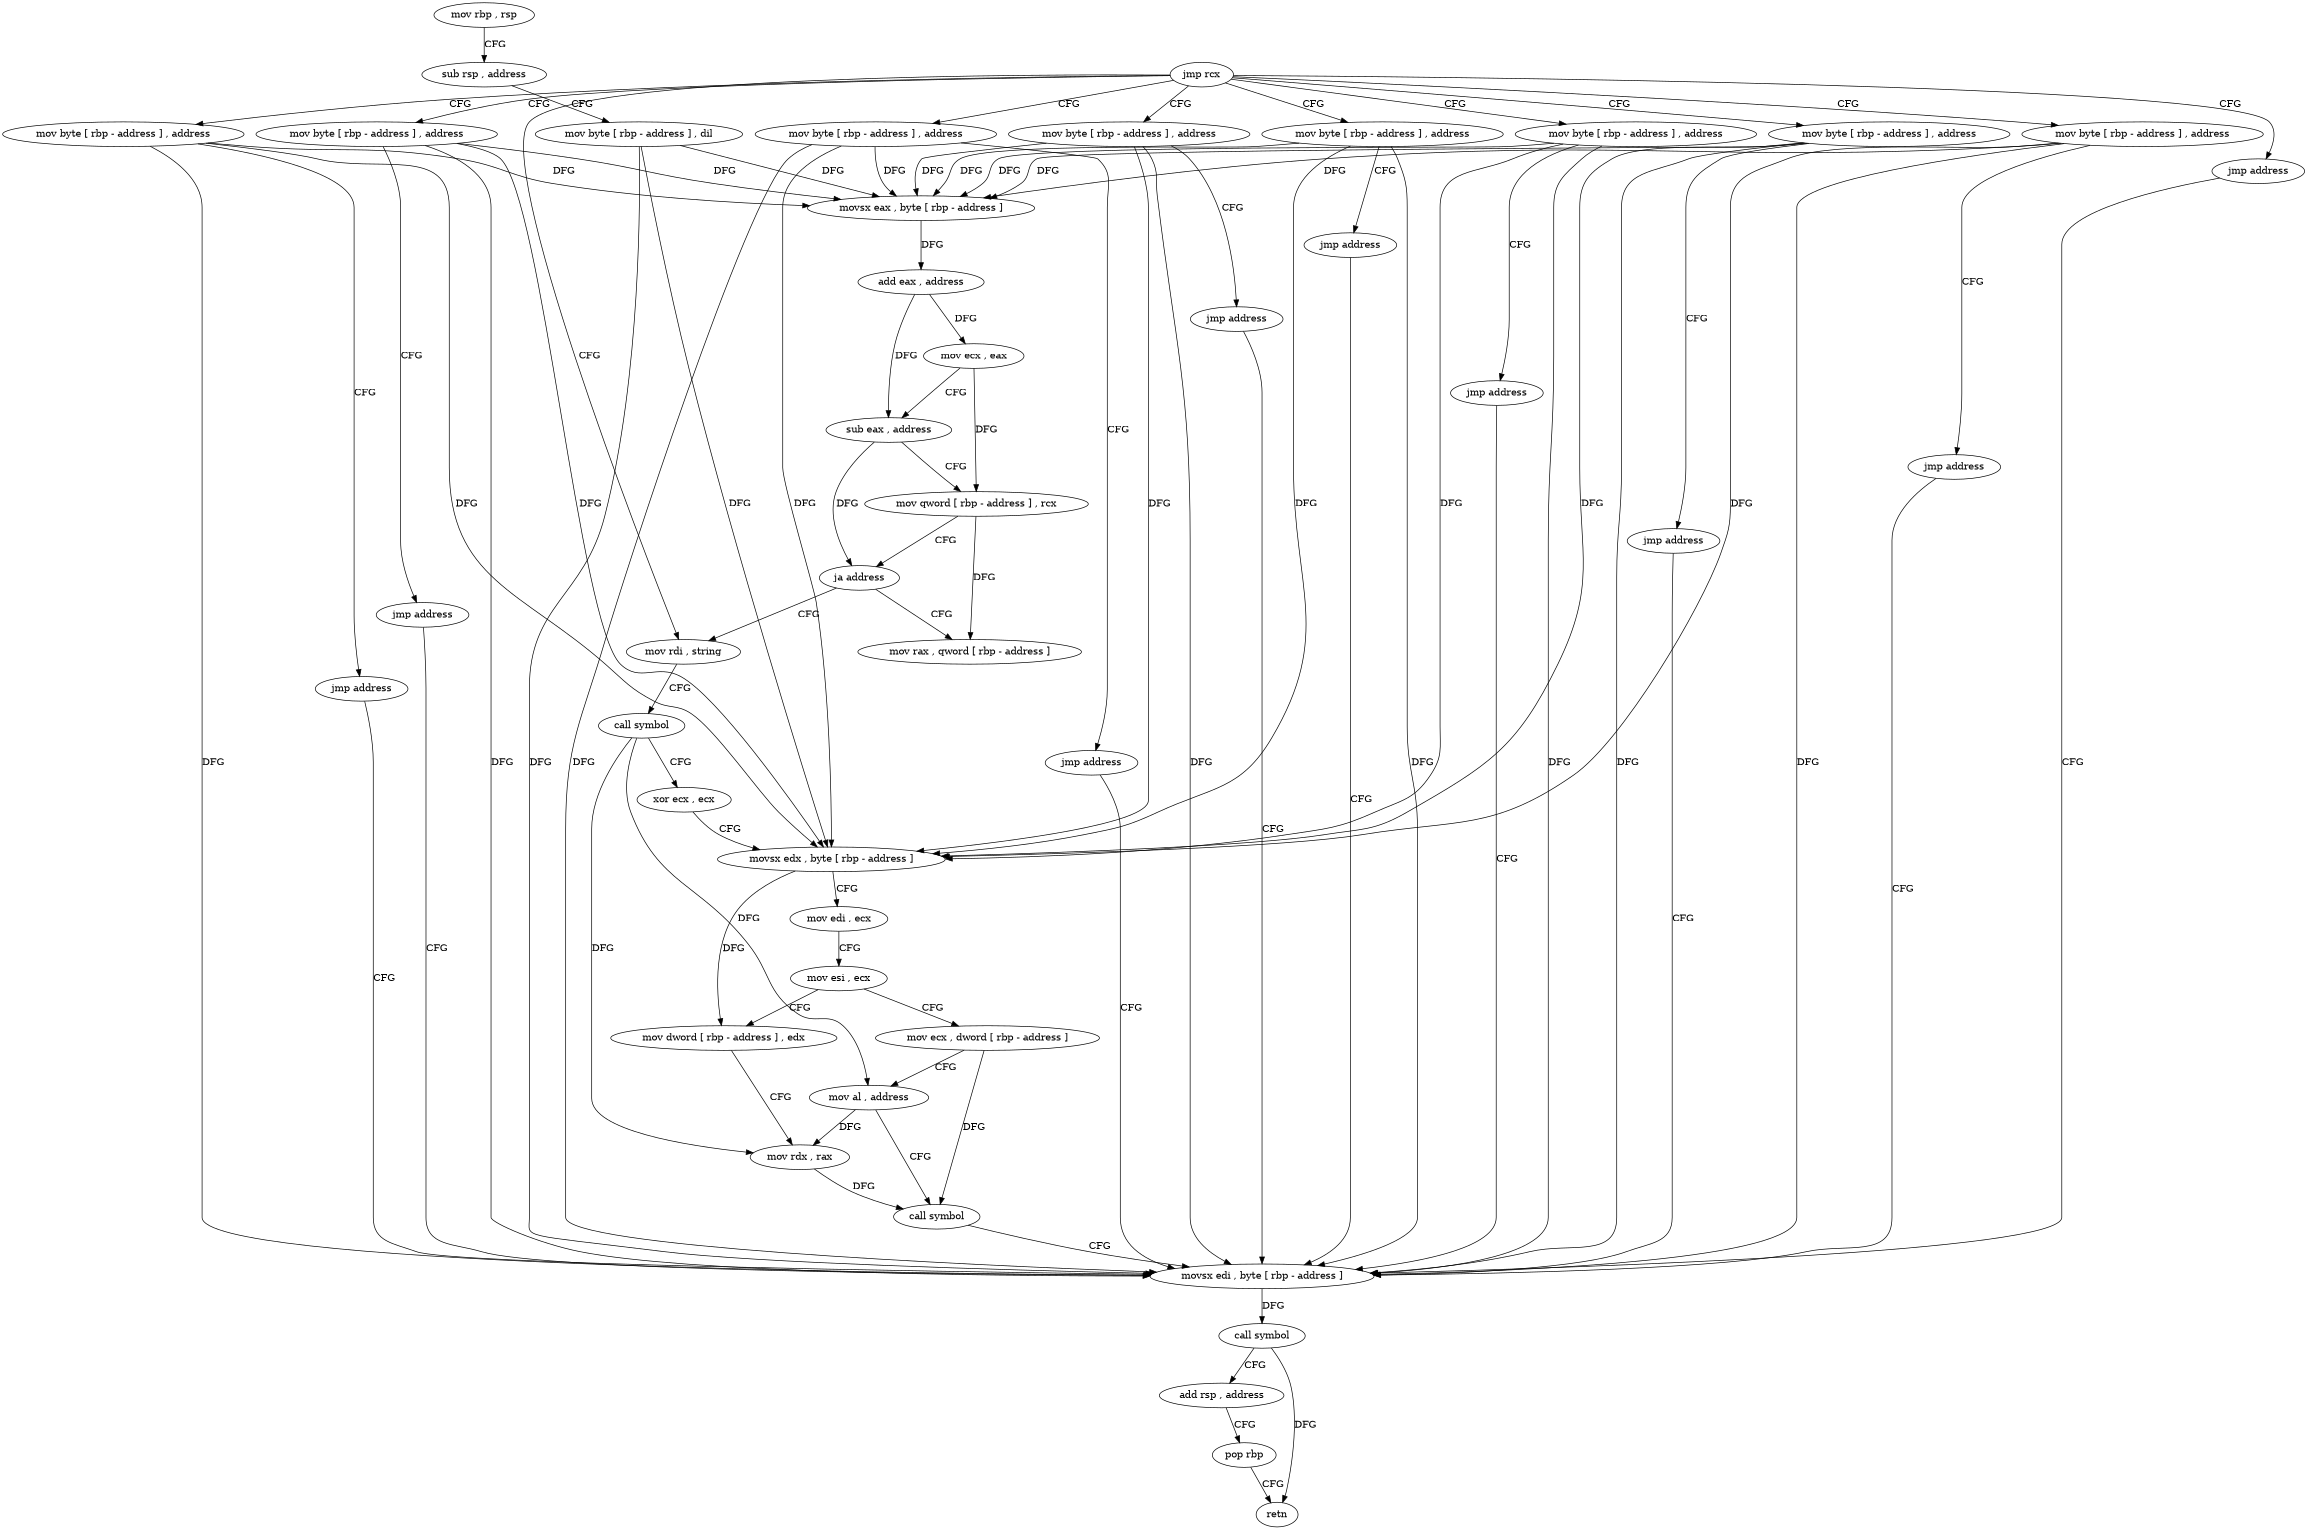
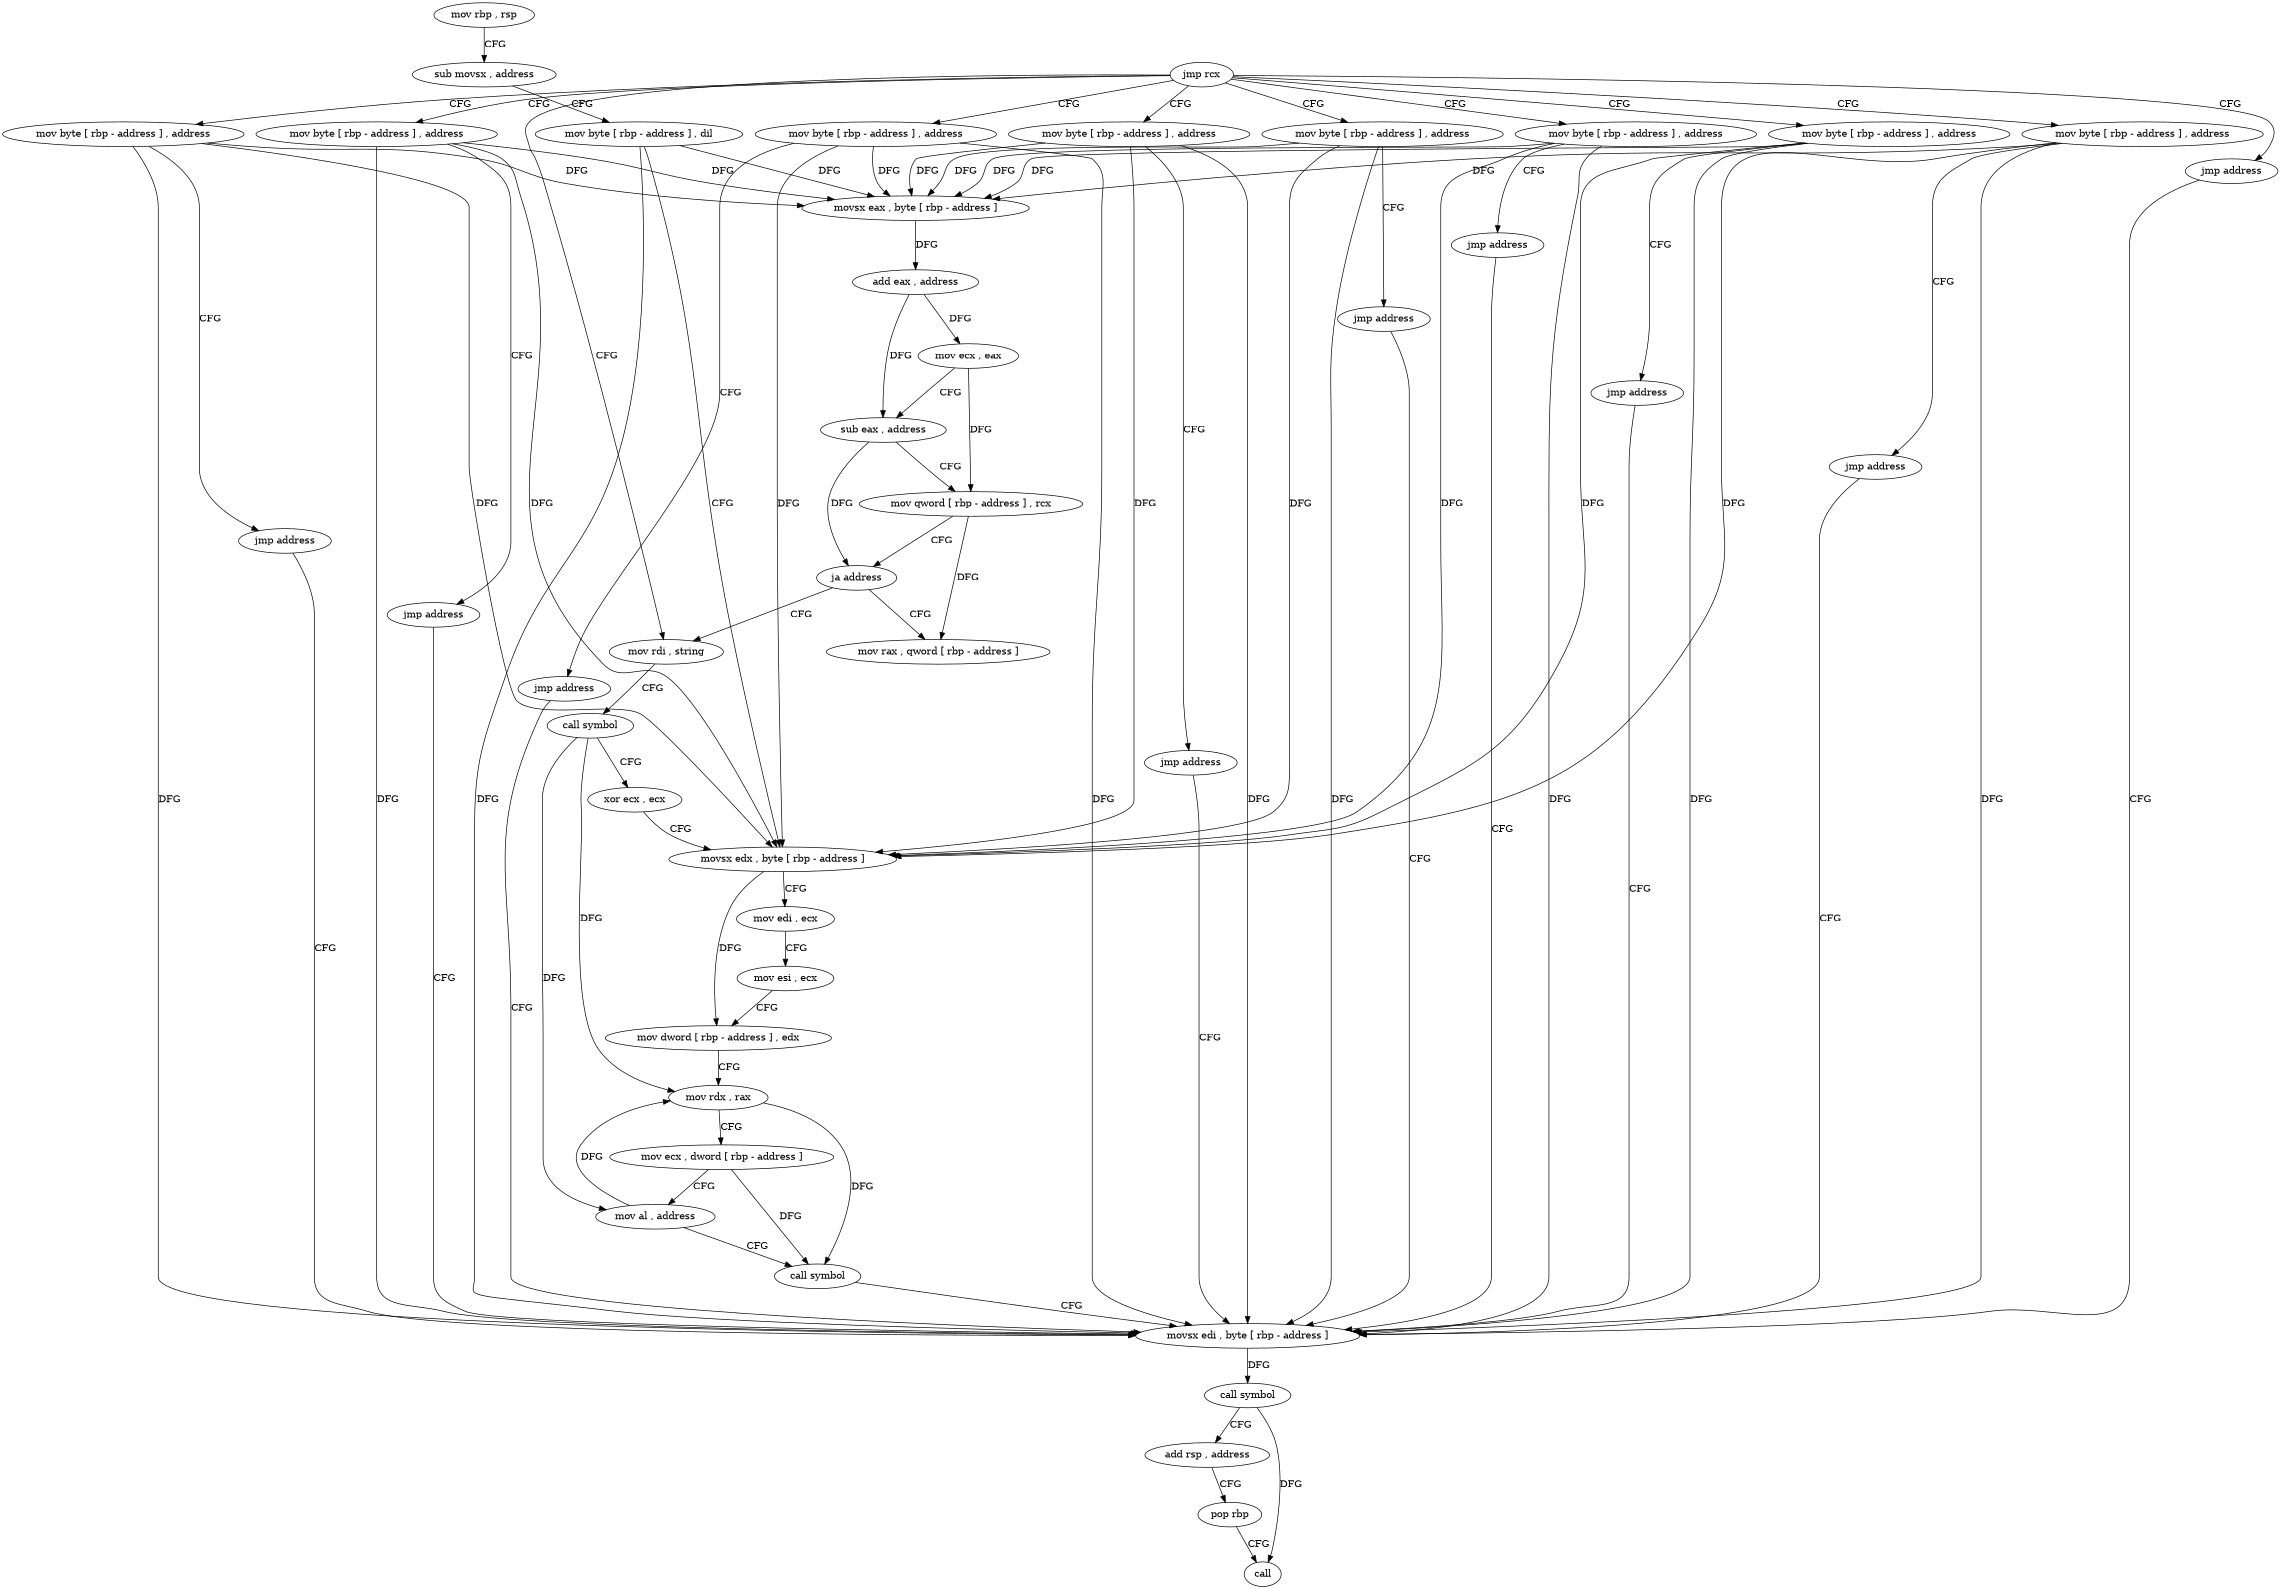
(484, 75) -> (484, 75)
(740, 504) -> (722, 504)
(908, 1006) -> (720, 1124)
(1277, 1515) -> (1263, 1574)
